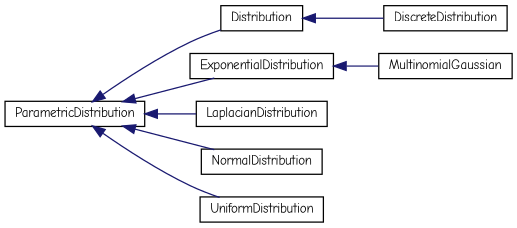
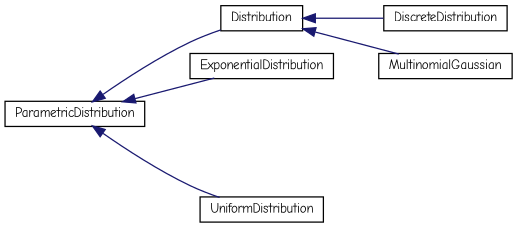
(362, 66) -> (357, 43)
(262, 114) -> none
(262, 162) -> none
